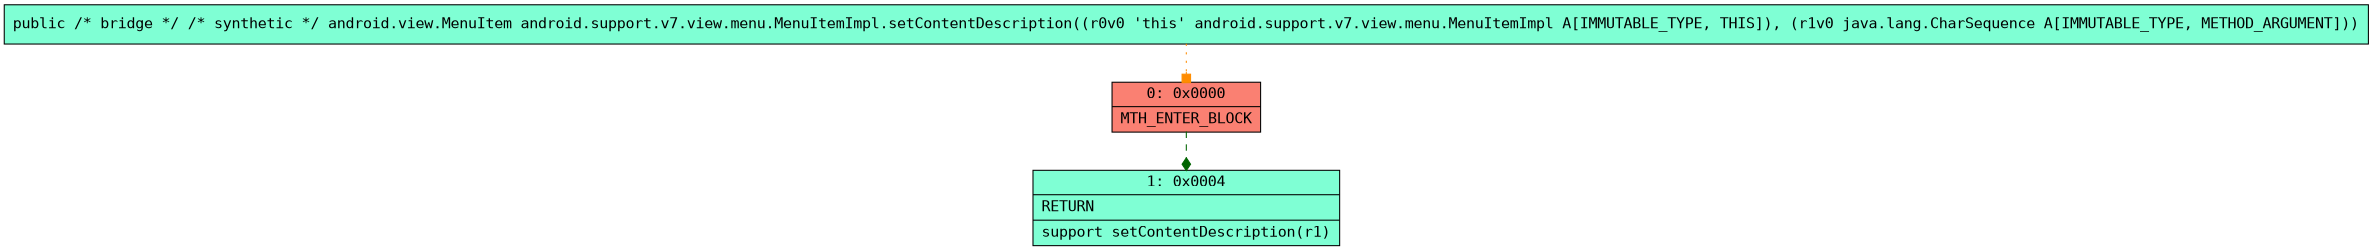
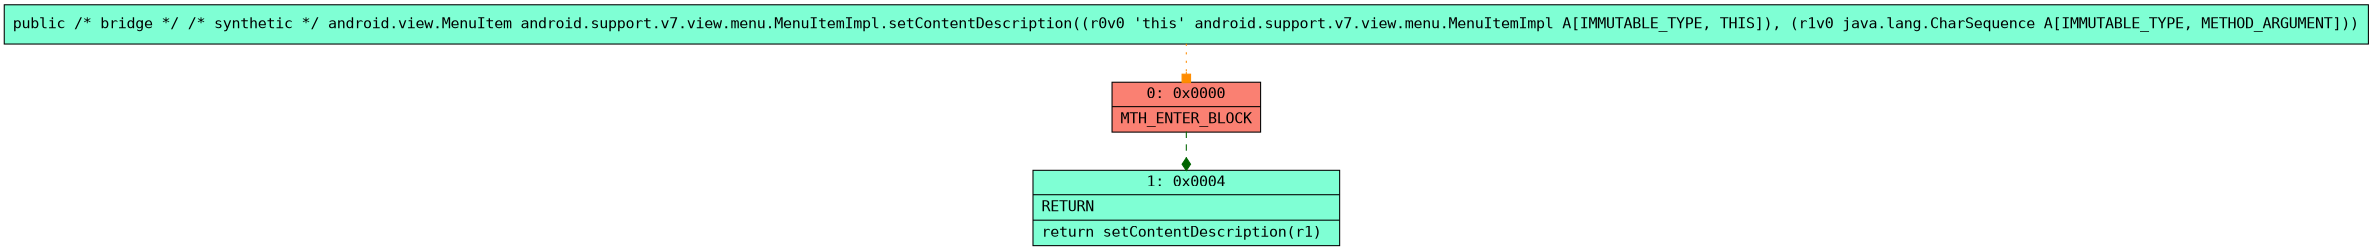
(1186, 232) -> (1182, 232)
